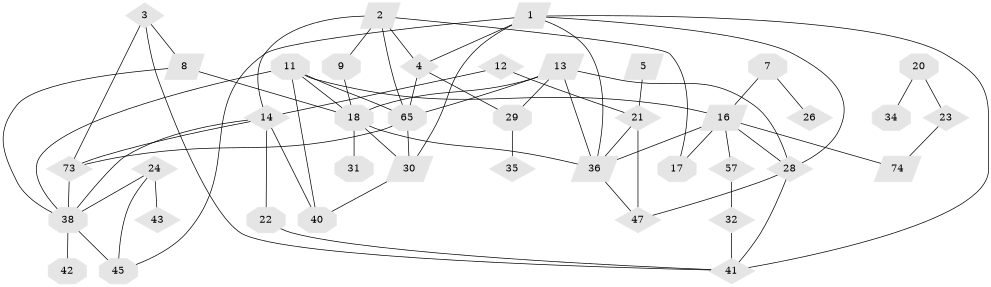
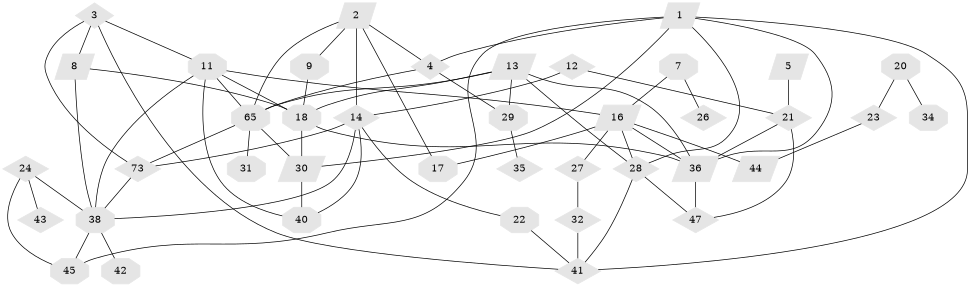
none -> (149, 40)
(354, 143) -> (249, 143)
(732, 169) -> (578, 169)
(898, 169) -> (756, 169)
